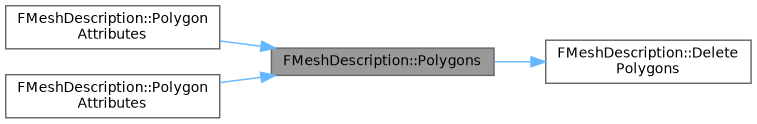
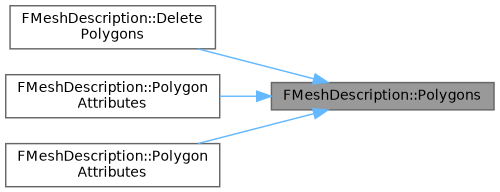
(512, 62) -> (256, 64)
